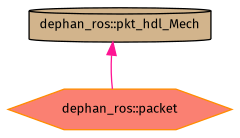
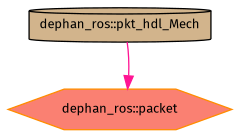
(111, 72) -> (129, 59)
